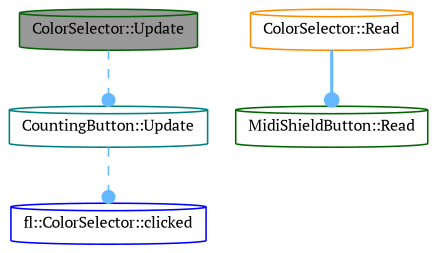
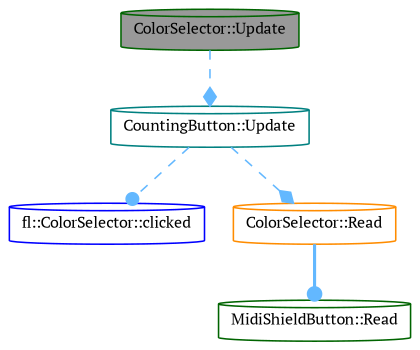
(108, 72) -> (210, 69)
none -> (255, 169)
